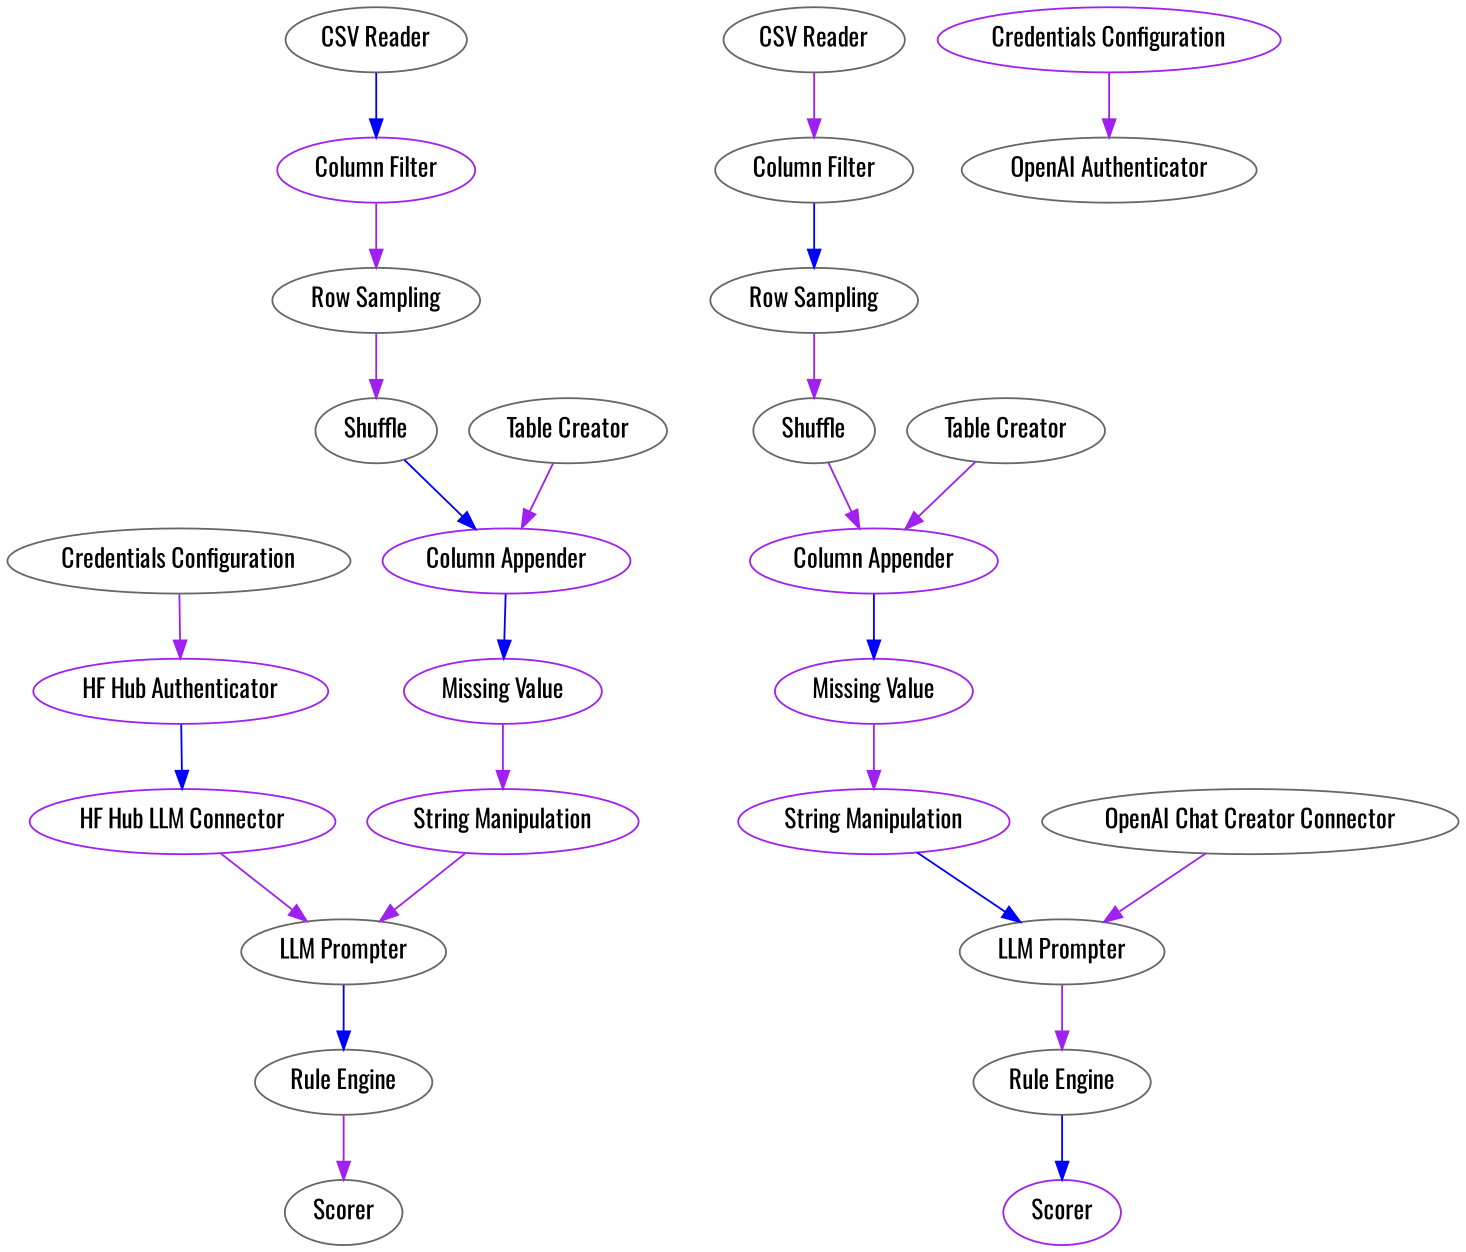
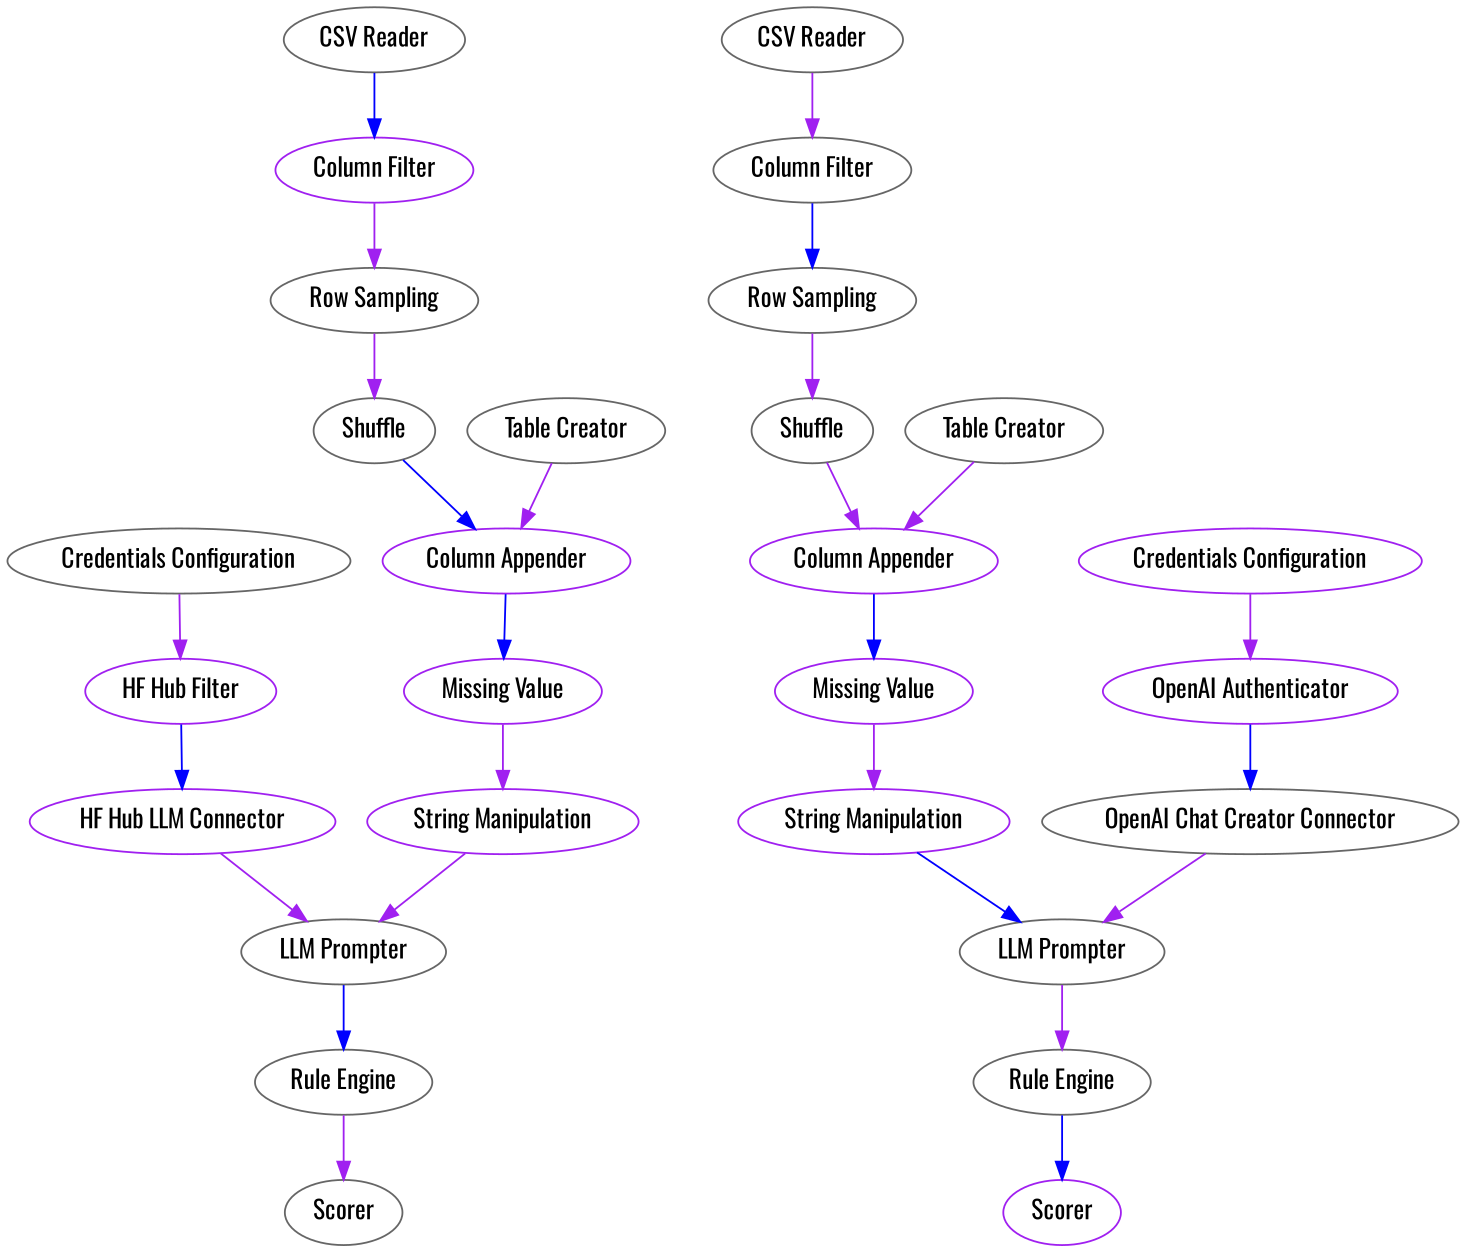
(1109, 170) -> (1250, 691)
(181, 691) -> (181, 691)
none -> (1250, 748)
